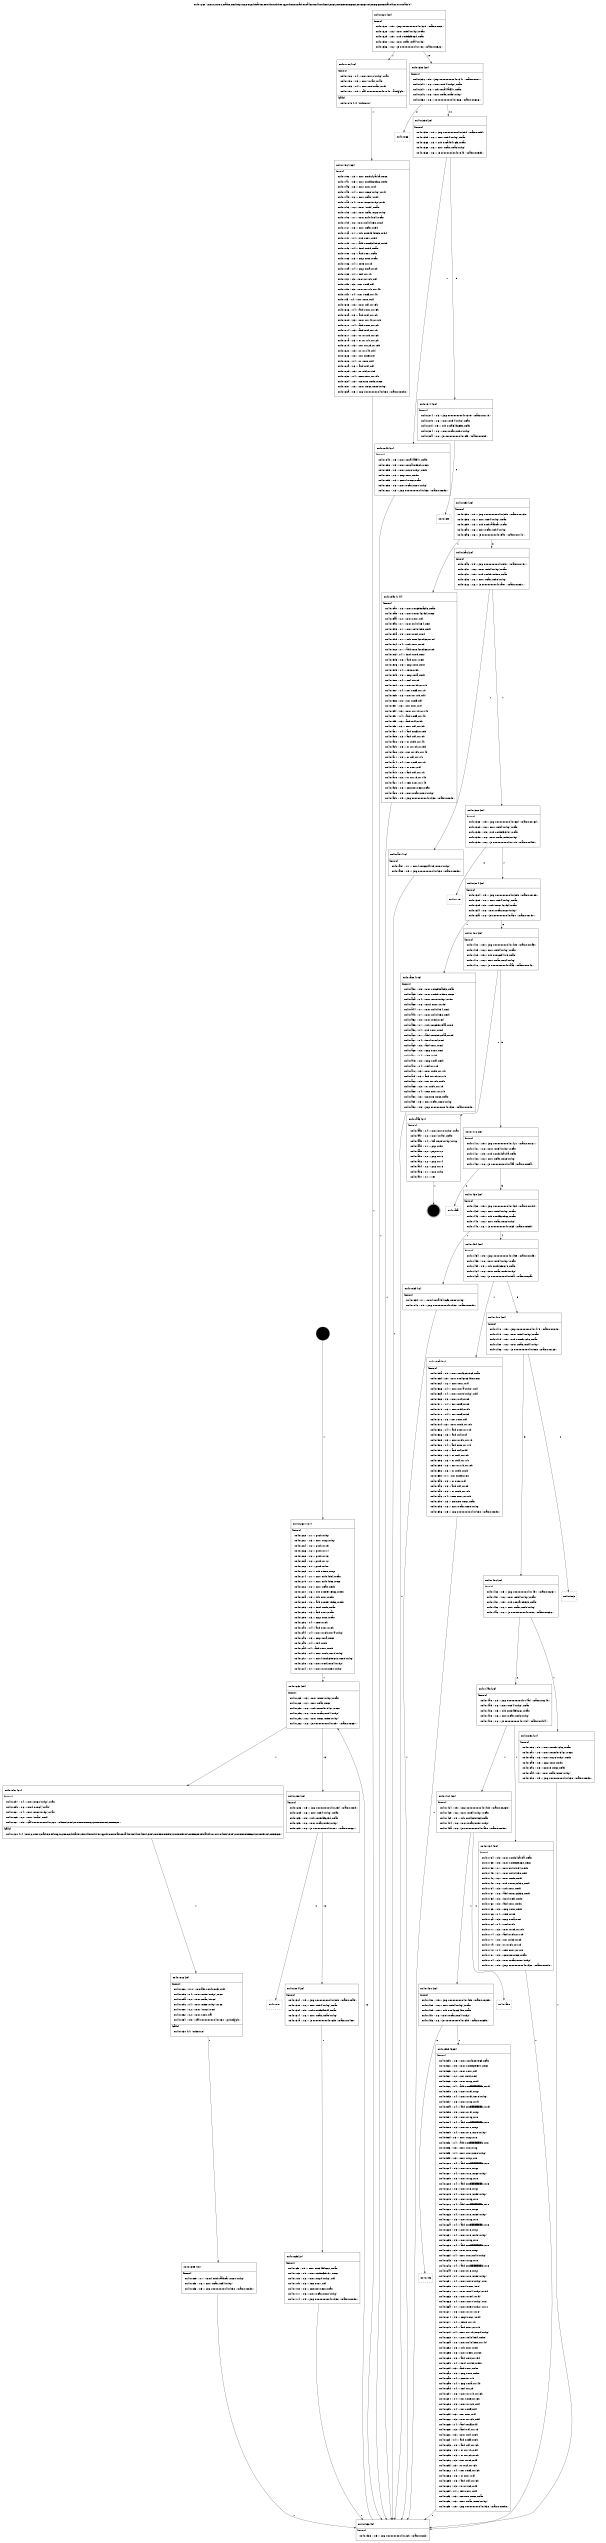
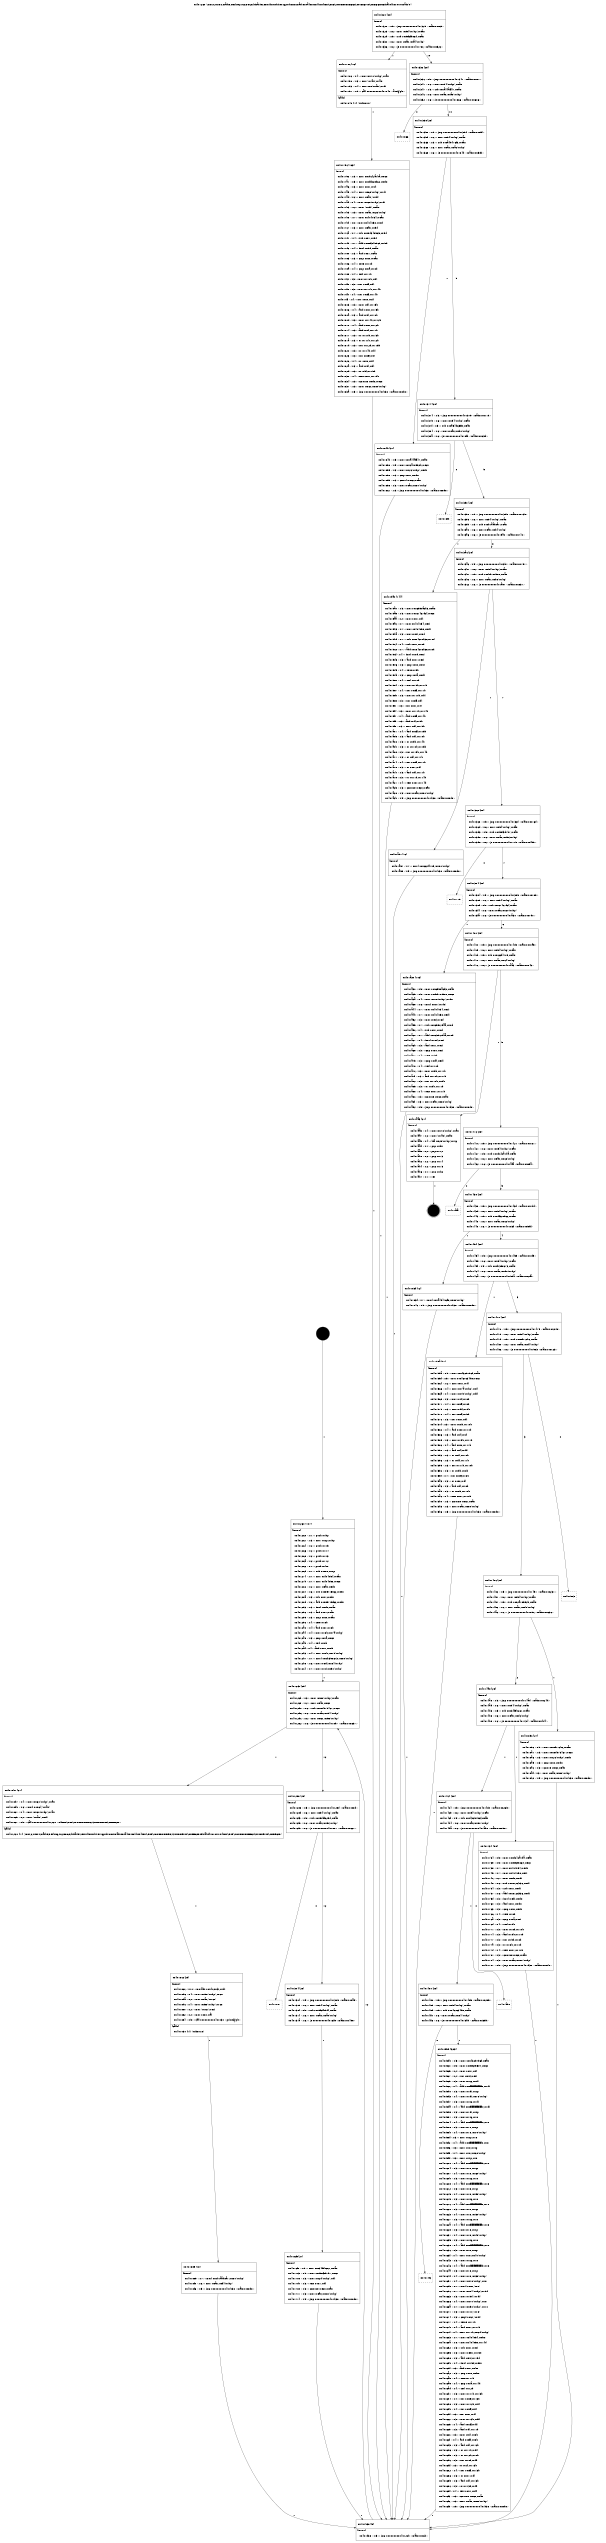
none -> (473, 469)
